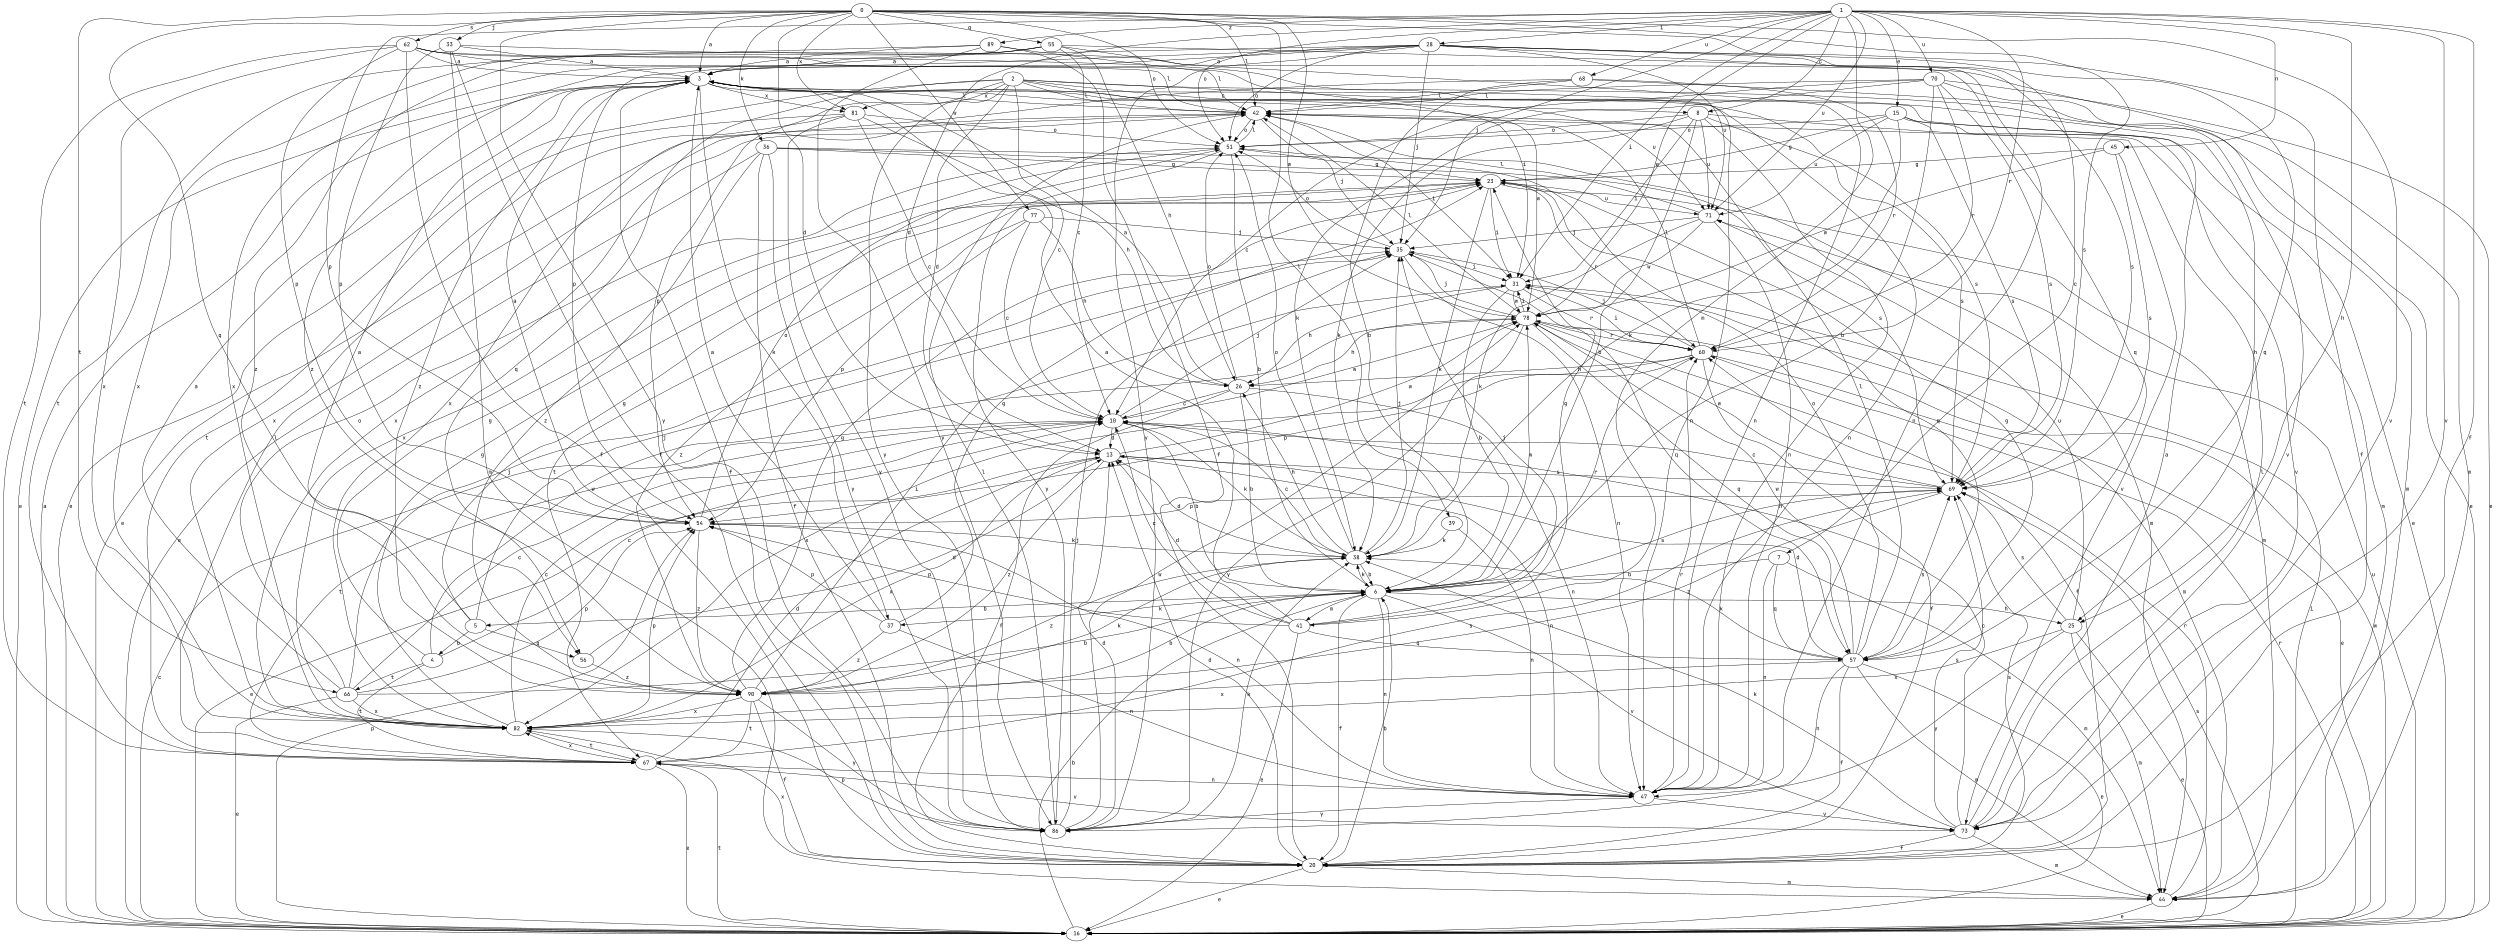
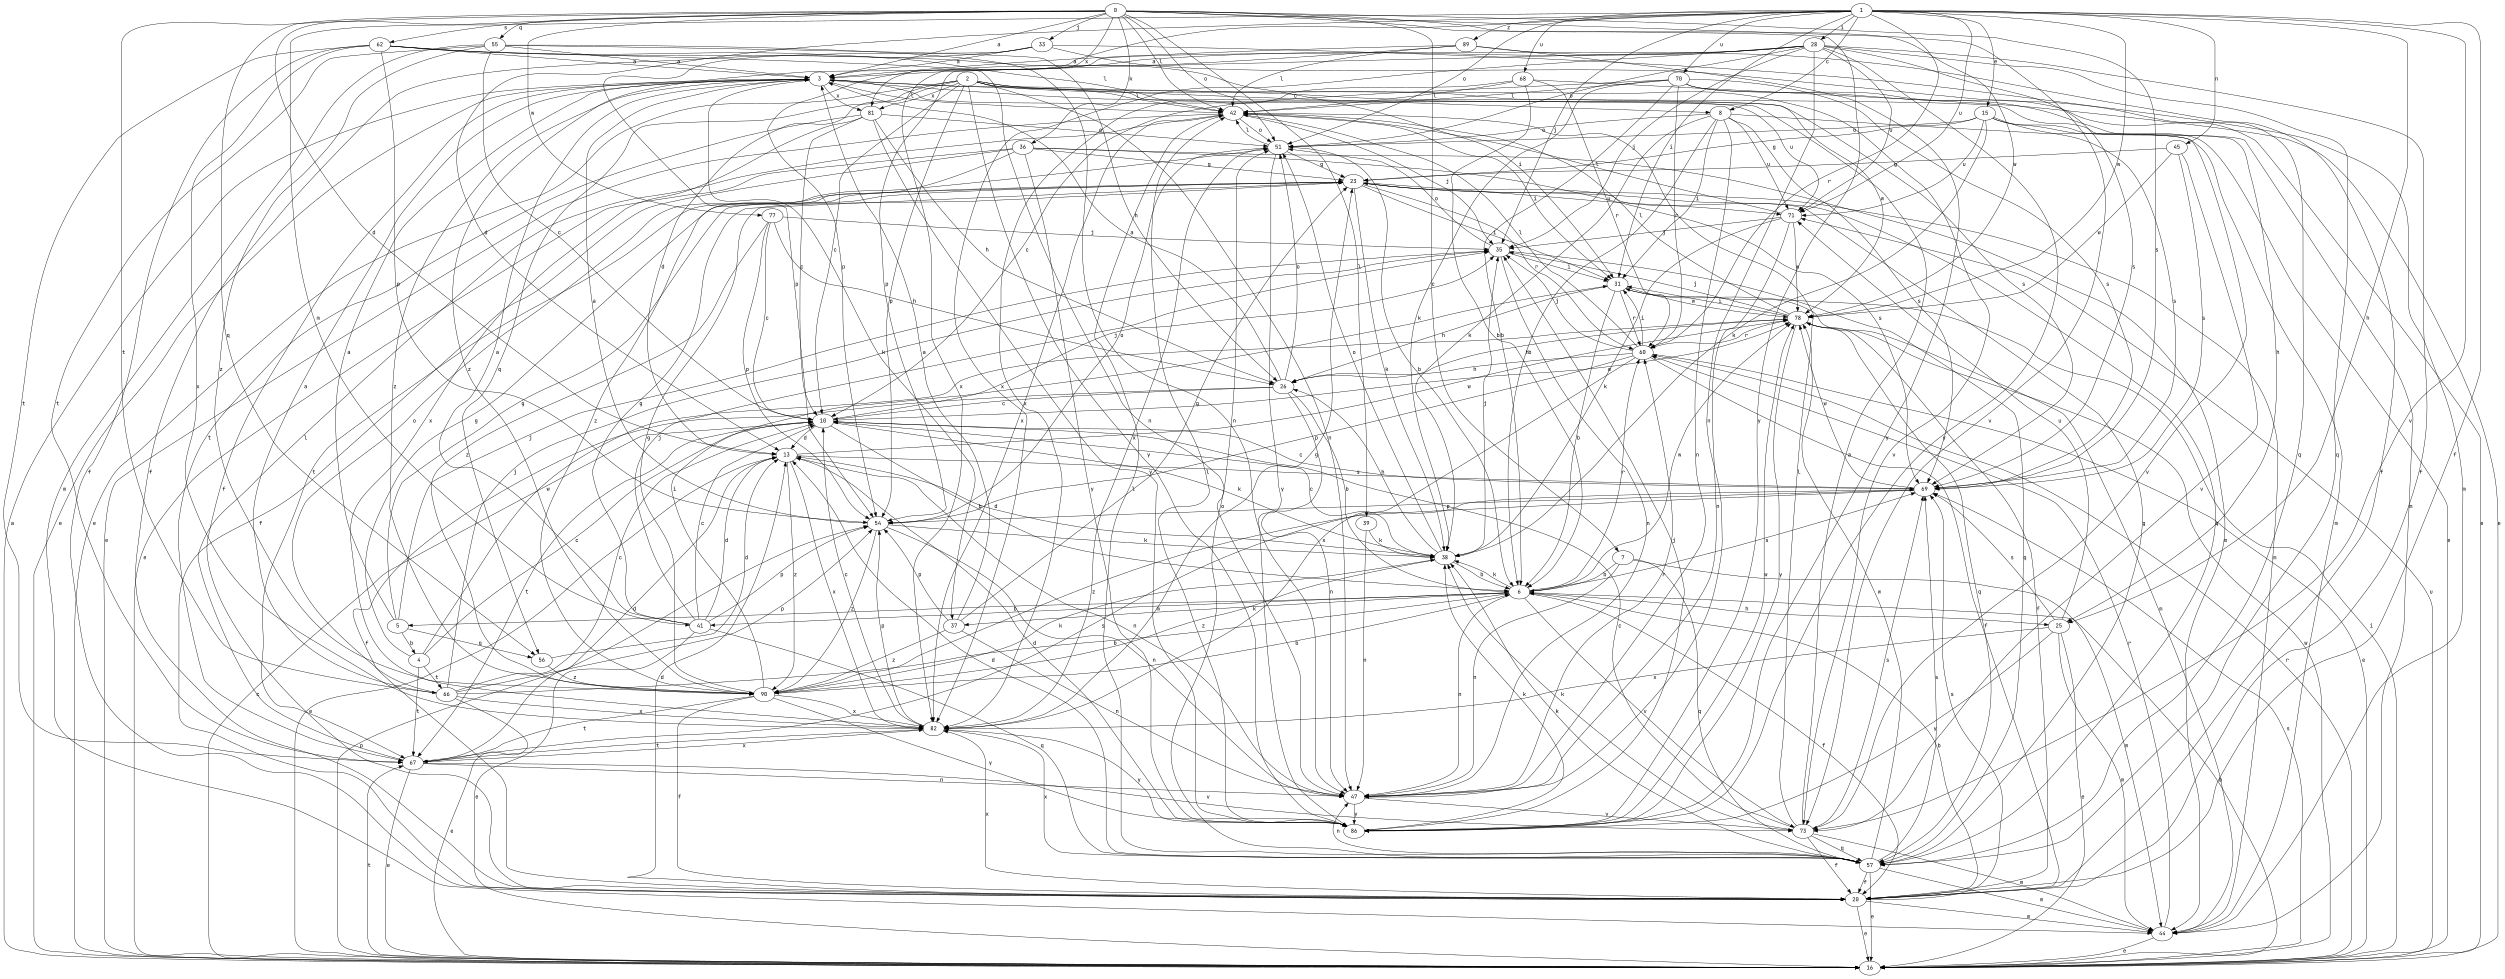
(843, 780) -> (1139, 780)
none -> (1835, 848)
